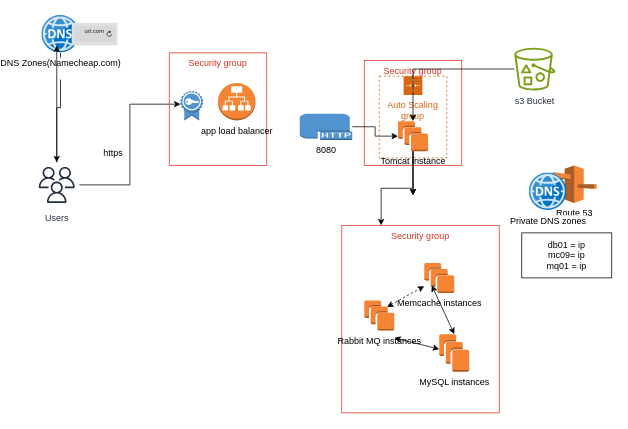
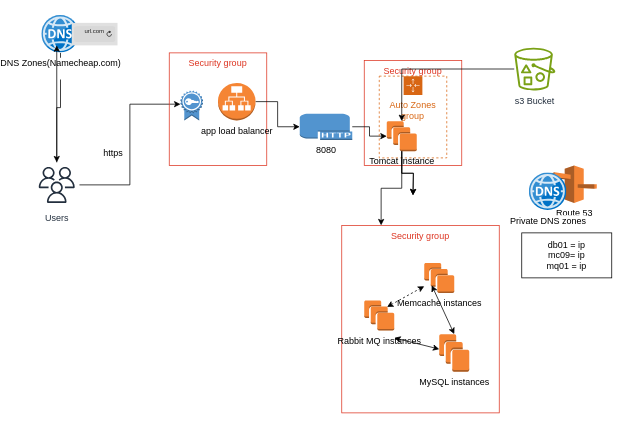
(413, 111) -> (413, 111)
none -> (278, 112)
(413, 136) -> (402, 136)
